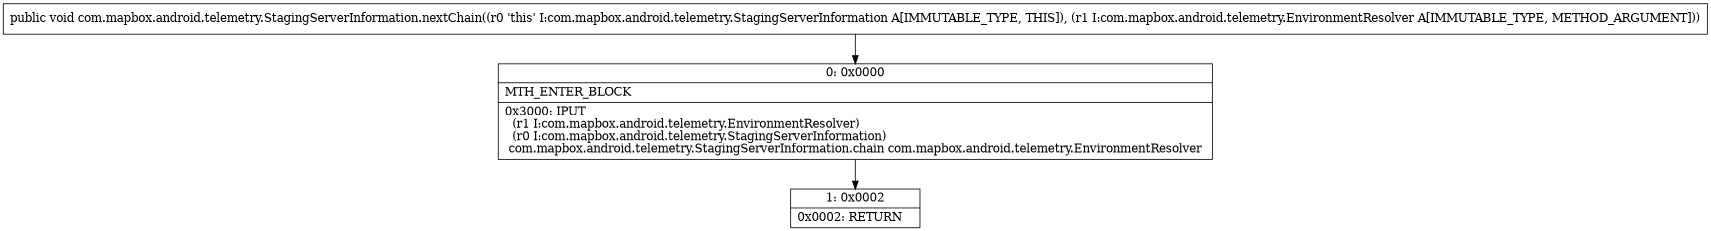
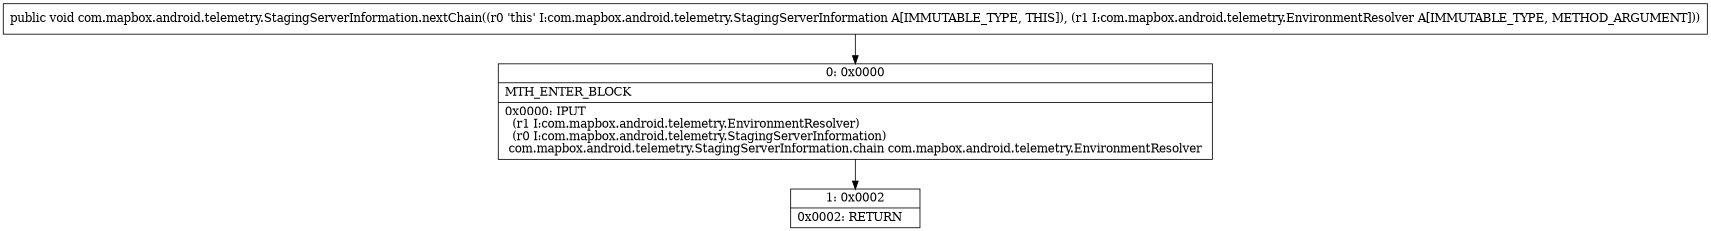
(549, 112) -> (549, 112)
